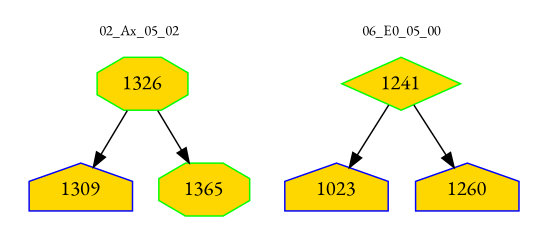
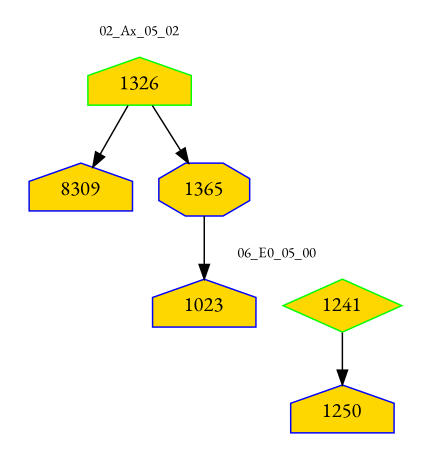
(143, 84) -> (140, 84)
(373, 130) -> (204, 248)
(81, 190) -> (81, 190)
(204, 190) -> (204, 190)
(467, 190) -> (342, 411)
